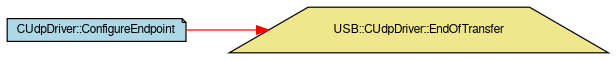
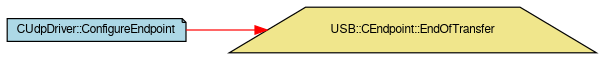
(419, 30) -> (413, 30)
